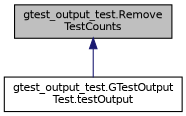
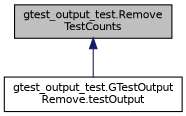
(93, 94) -> (93, 94)
